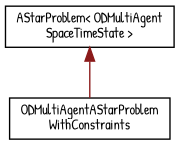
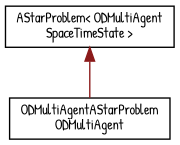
(90, 119) -> (90, 119)
